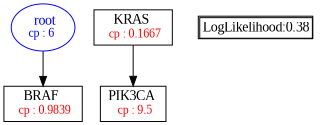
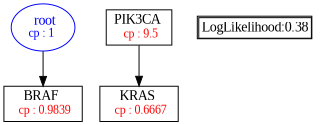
(43, 33) -> (43, 33)
(135, 34) -> (141, 110)
(133, 61) -> (139, 61)
